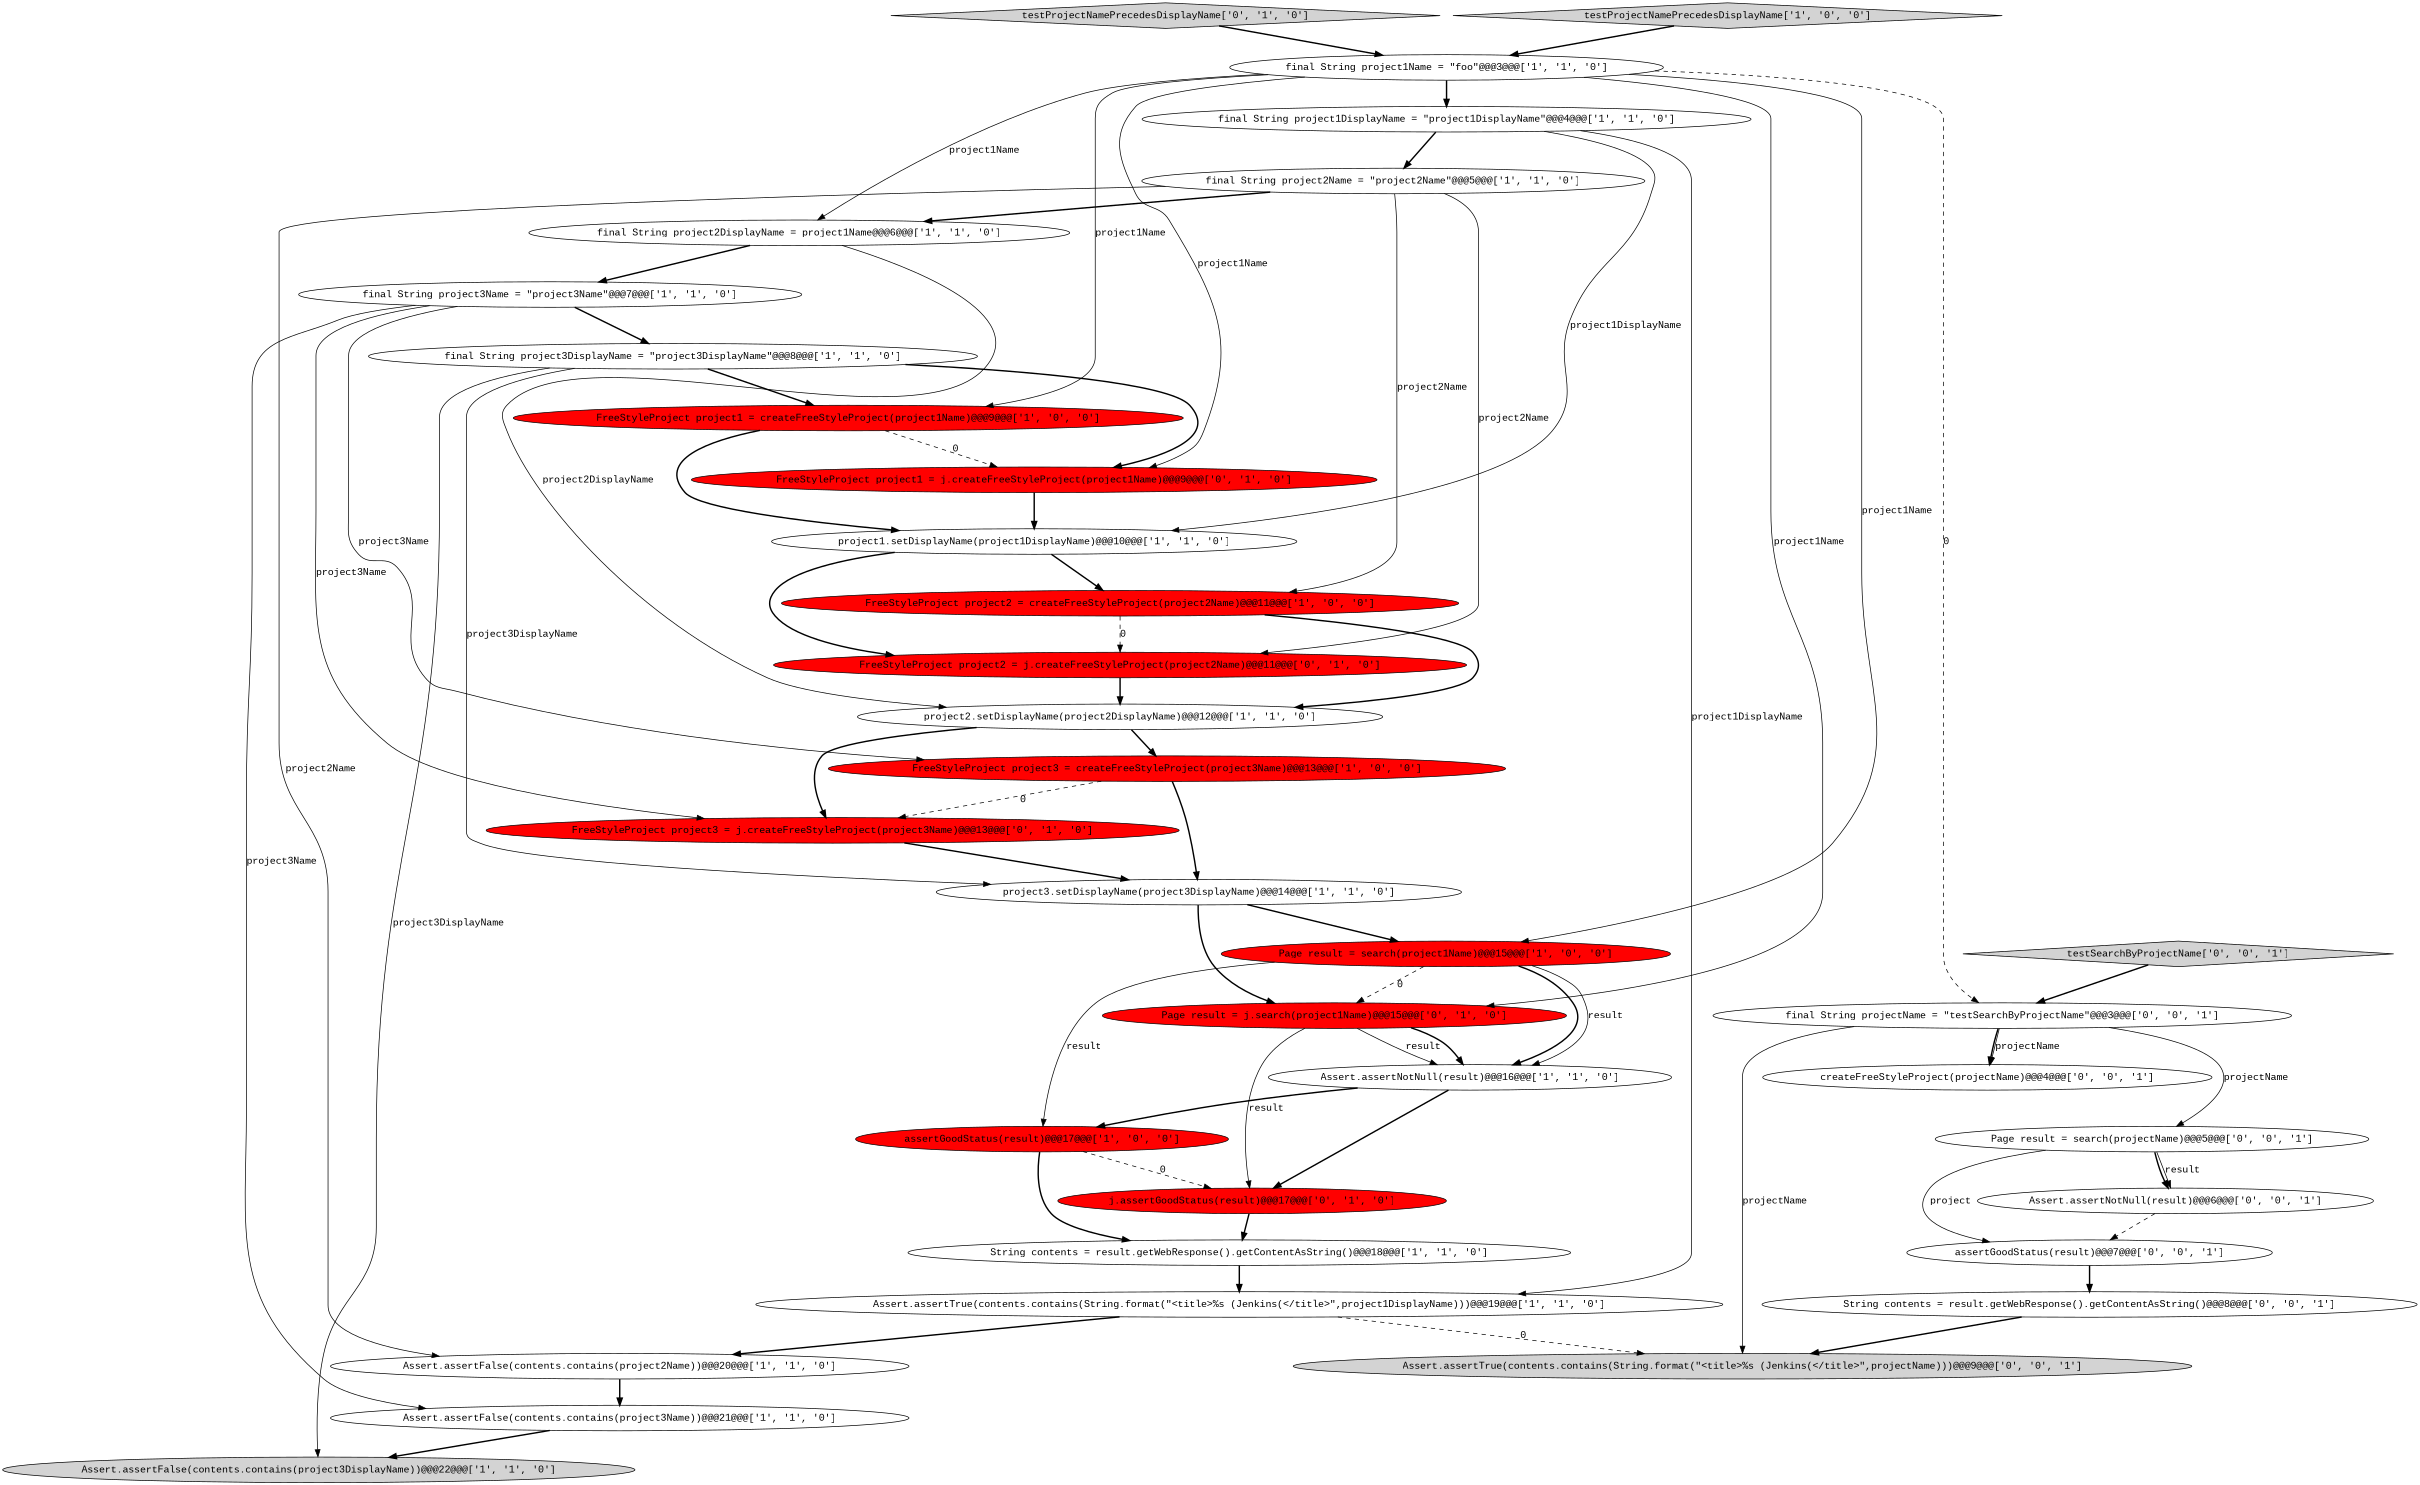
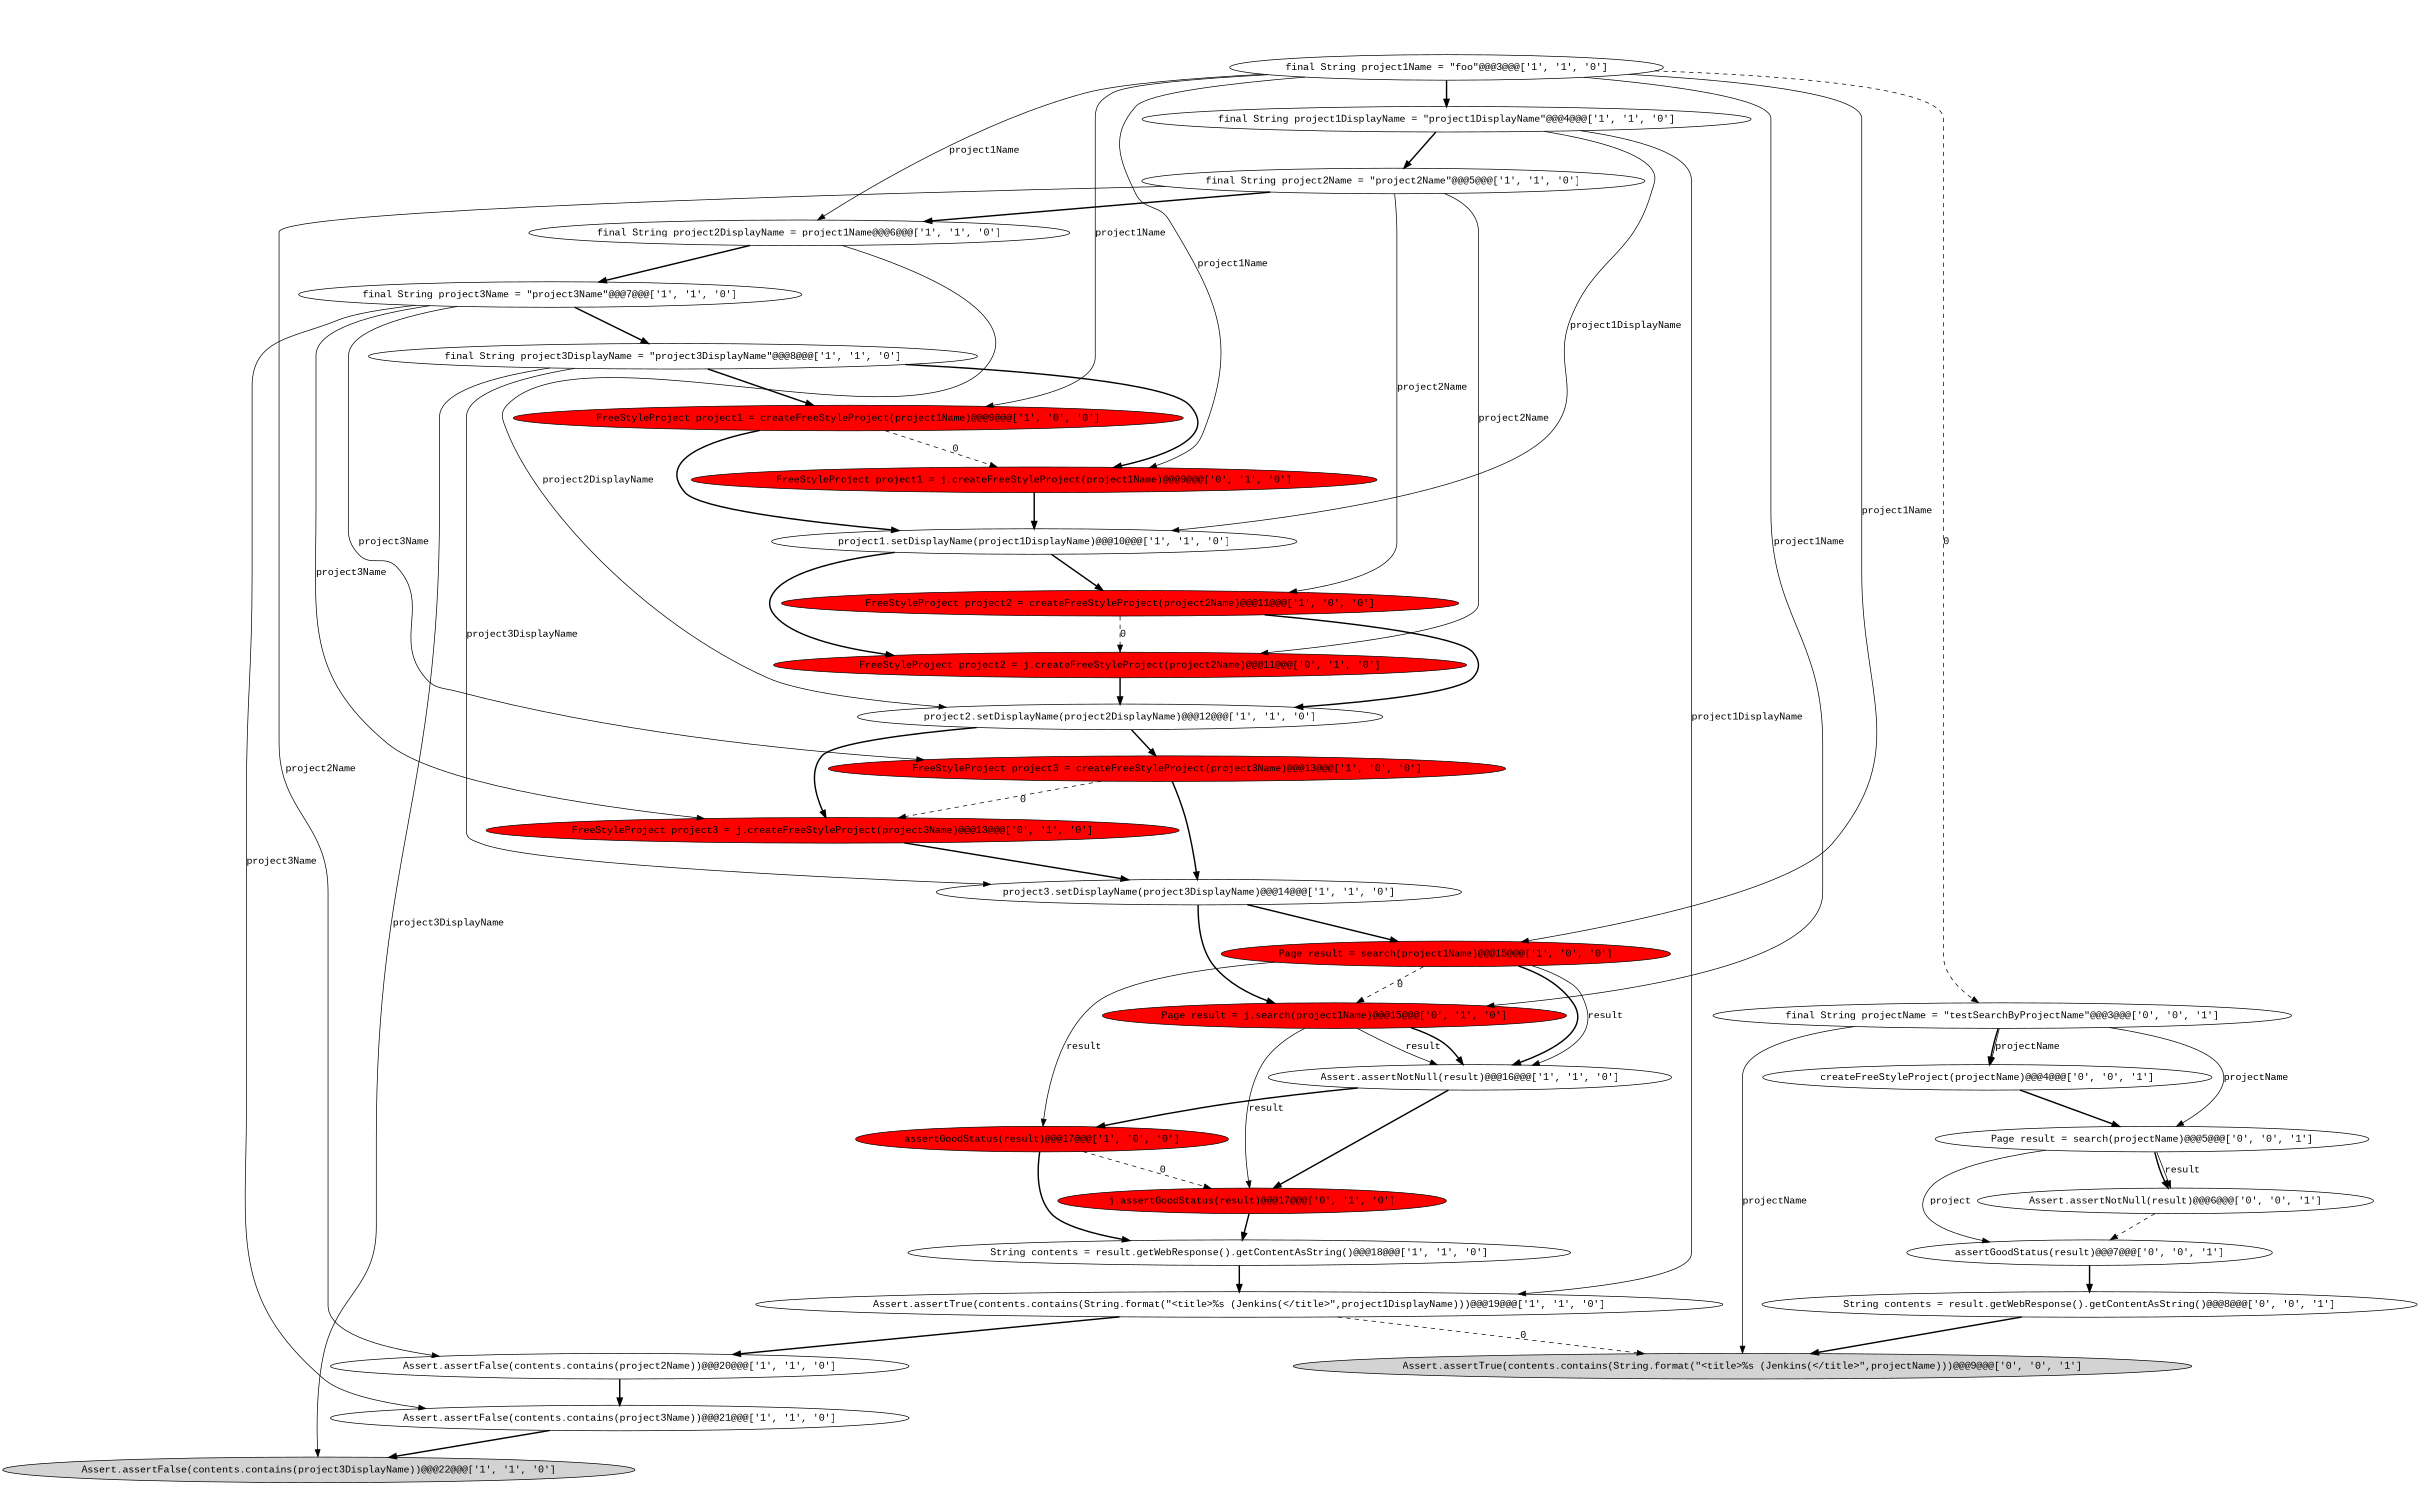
(1166, 16) -> none
(1728, 16) -> none
(2178, 954) -> none
none -> (2066, 1107)
